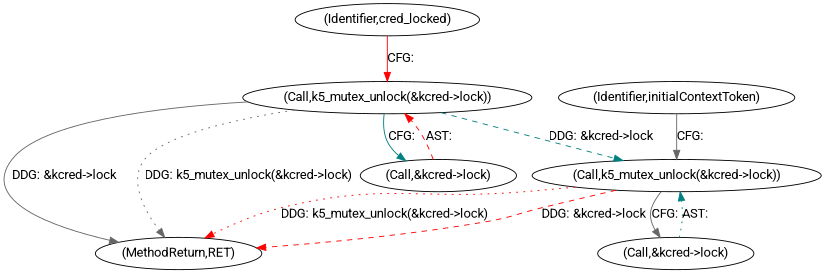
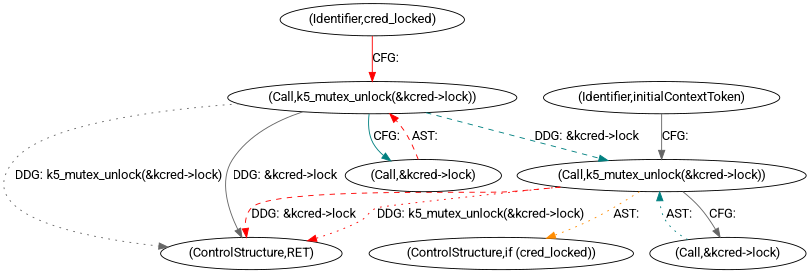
(179, 254) -> (251, 254)
none -> (501, 254)
